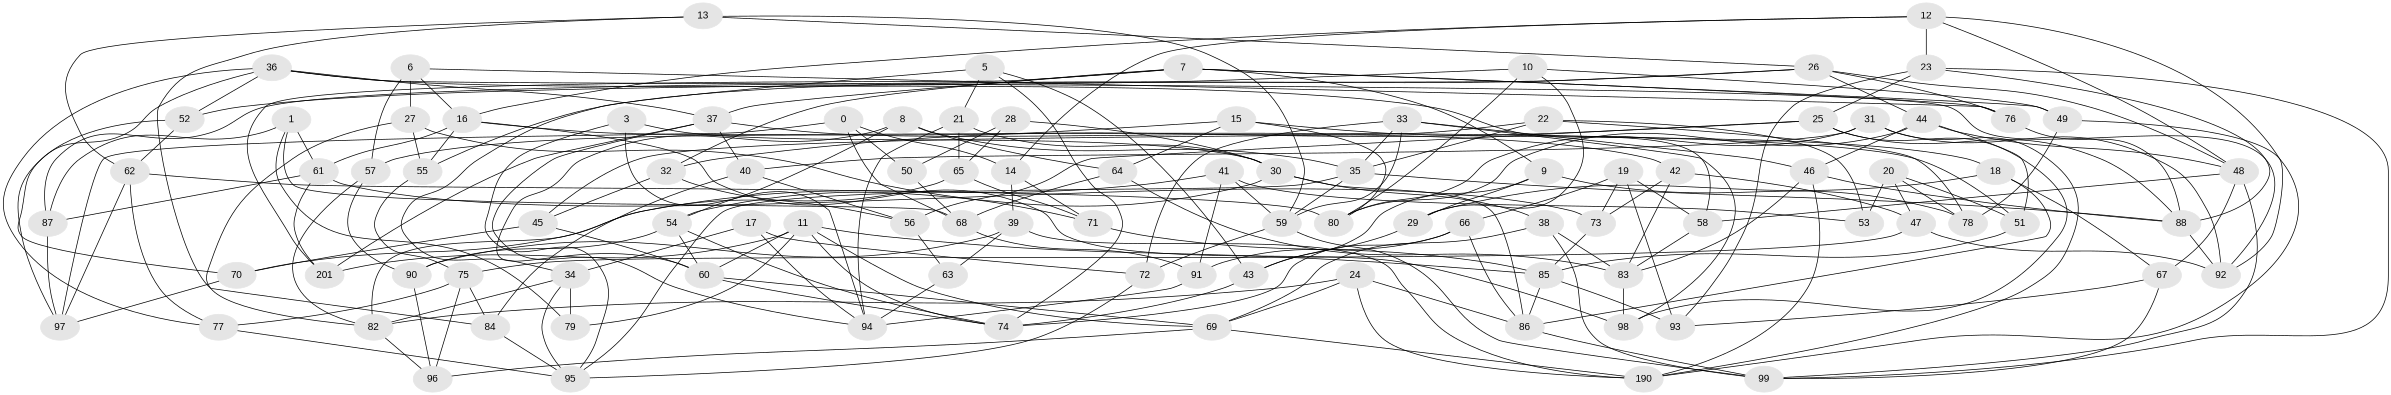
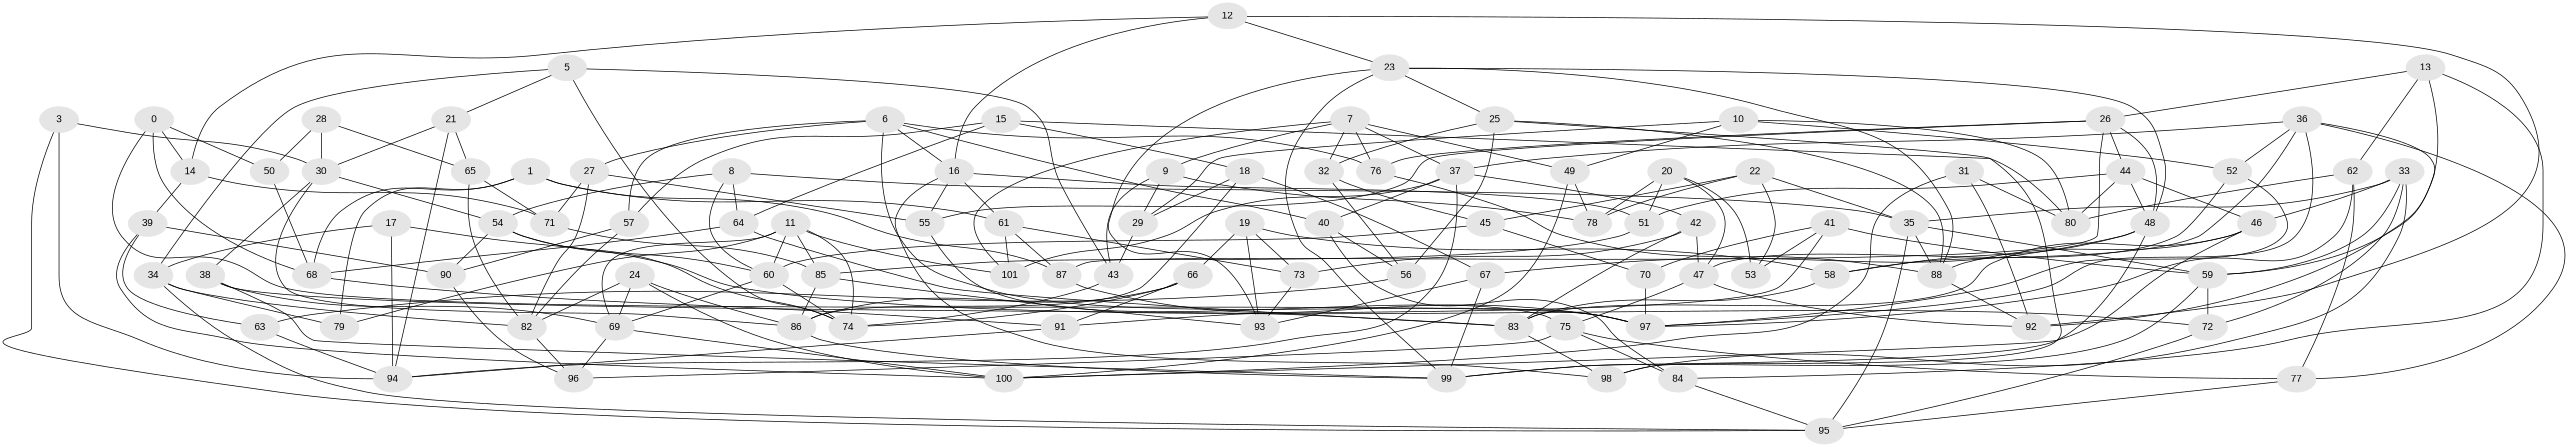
(2088, 84) -> (1830, 75)
(157, 146) -> (1981, 257)
(1311, 153) -> (1103, 176)
(25, 192) -> (2039, 289)
(1570, 249) -> (1280, 301)
(325, 275) -> (1010, 275)
none -> (1201, 309)
(1644, 379) -> (1004, 379)
